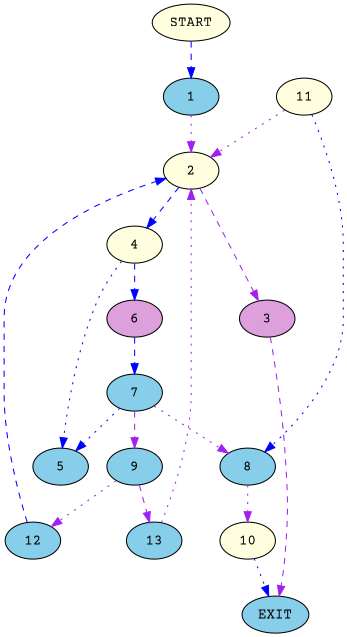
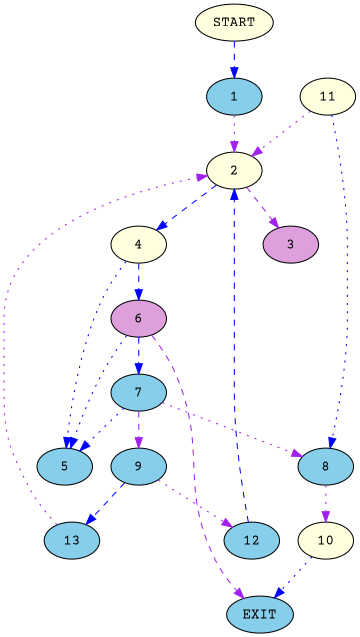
none -> (96, 385)
(286, 461) -> (194, 463)
(143, 499) -> (109, 500)
